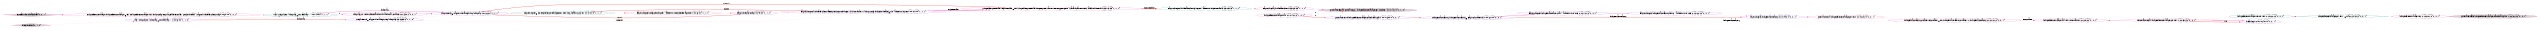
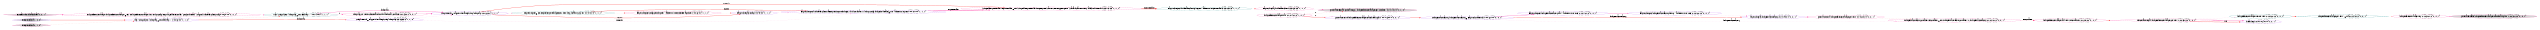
none -> (31, 20)
